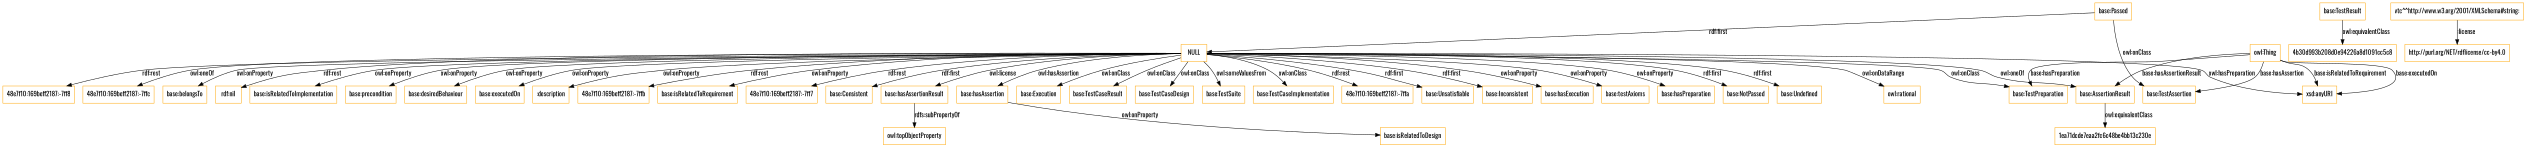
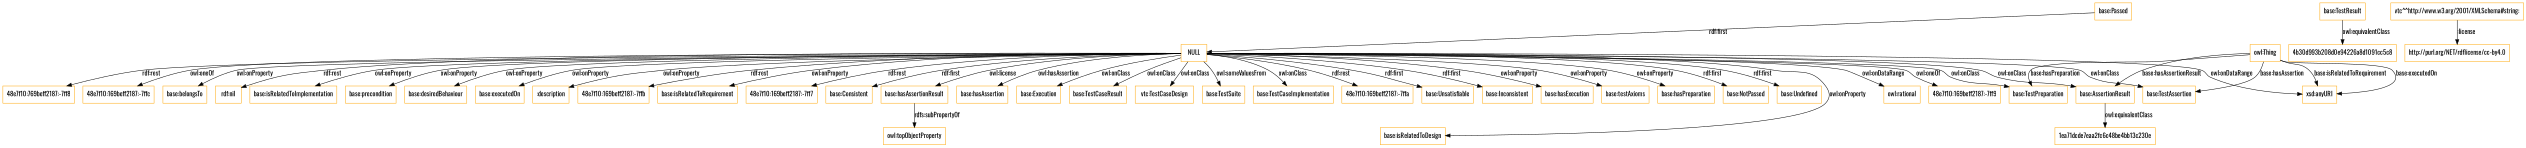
(2120, 55) -> (1674, 57)
(2012, 74) -> (2012, 74)
(2232, 74) -> (2232, 74)
(39, 95) -> (39, 95)
(1164, 95) -> (1164, 95)
none -> (1965, 95)
(1191, 125) -> (1743, 67)
